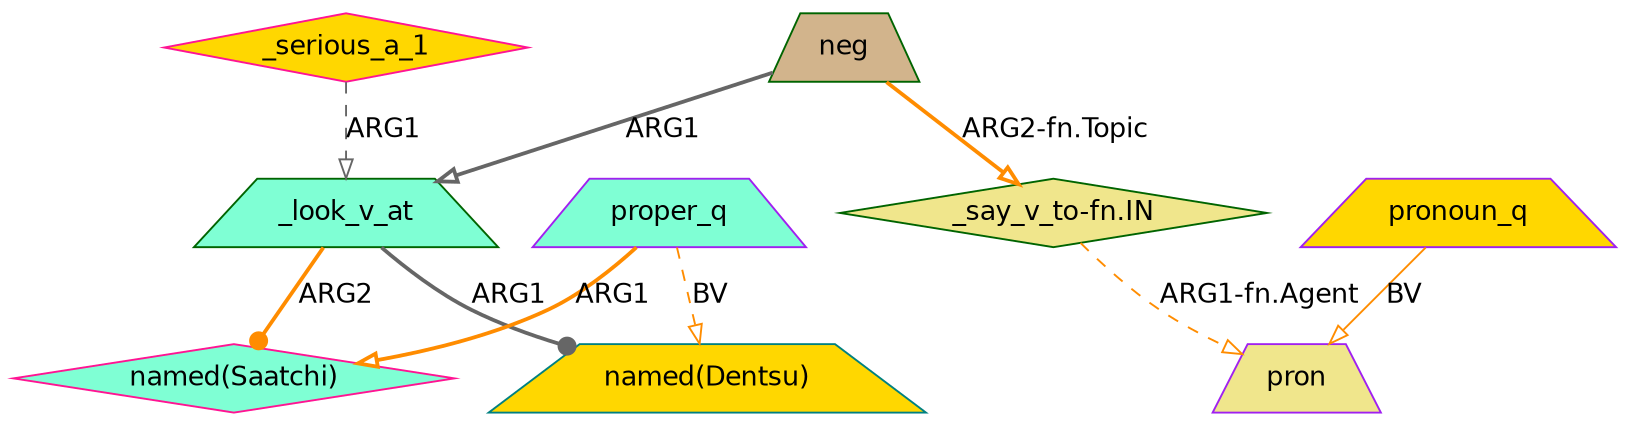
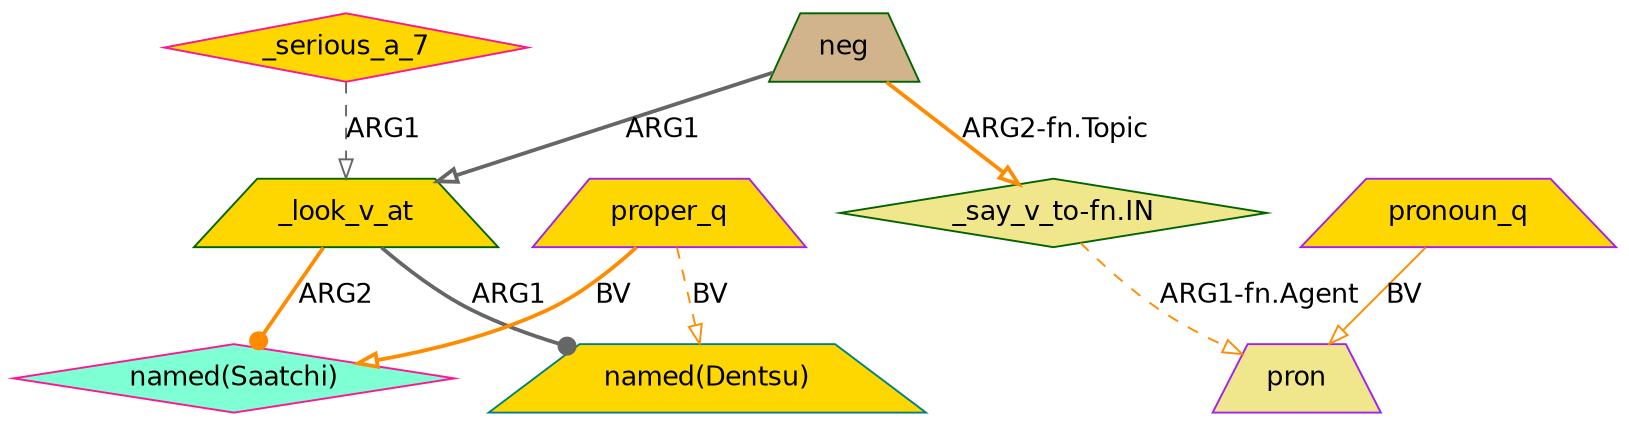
(346, 48) -> (346, 48)
(346, 213) -> (346, 213)
(669, 213) -> (669, 213)
(613, 296) -> (613, 296)
